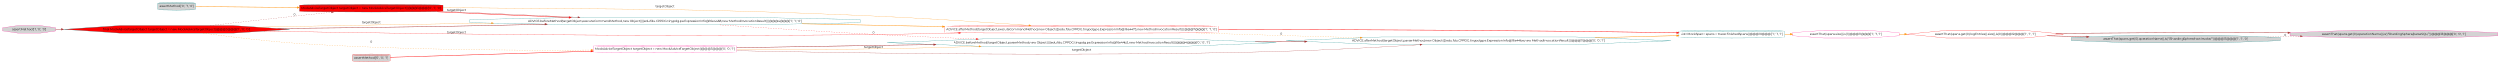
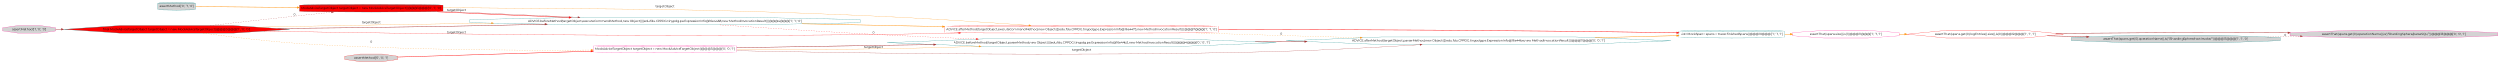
(371, 58) -> (371, 58)
